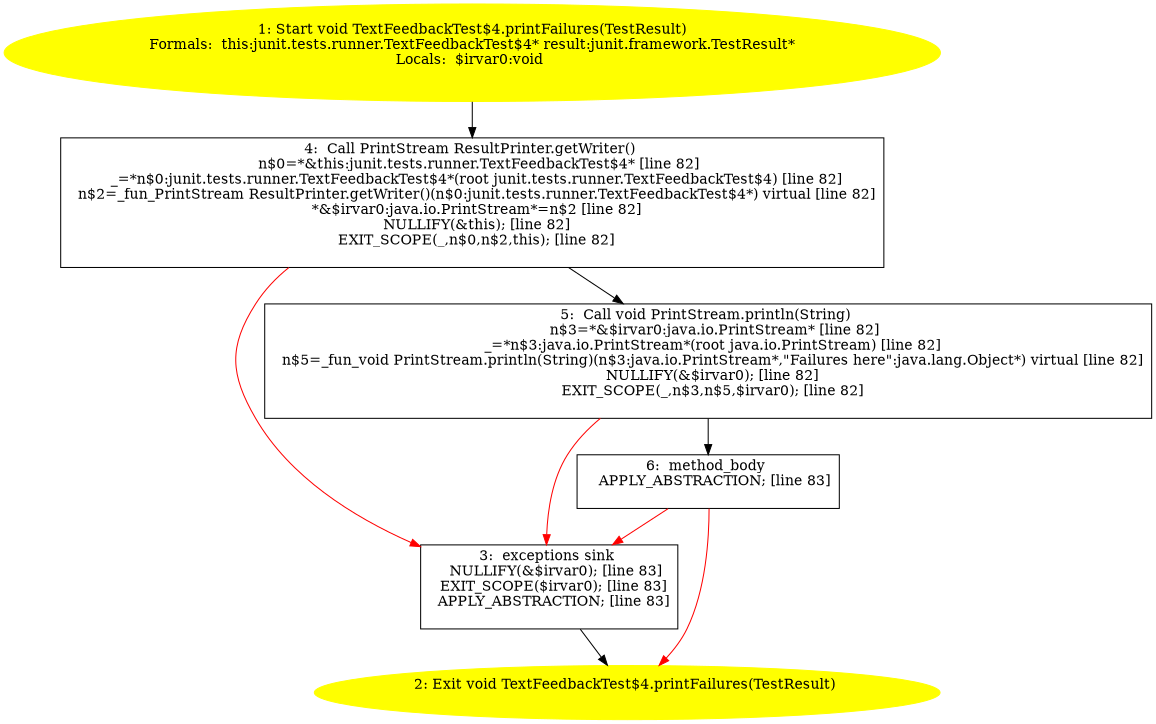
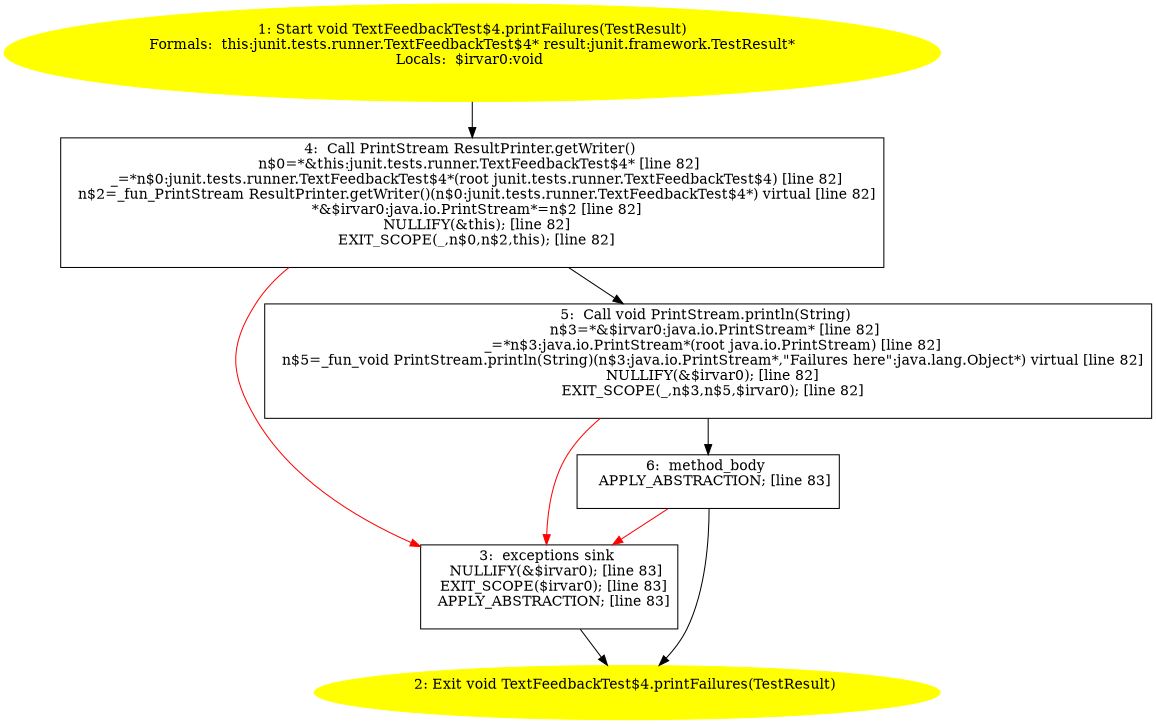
(701, 588) -> (701, 588)
